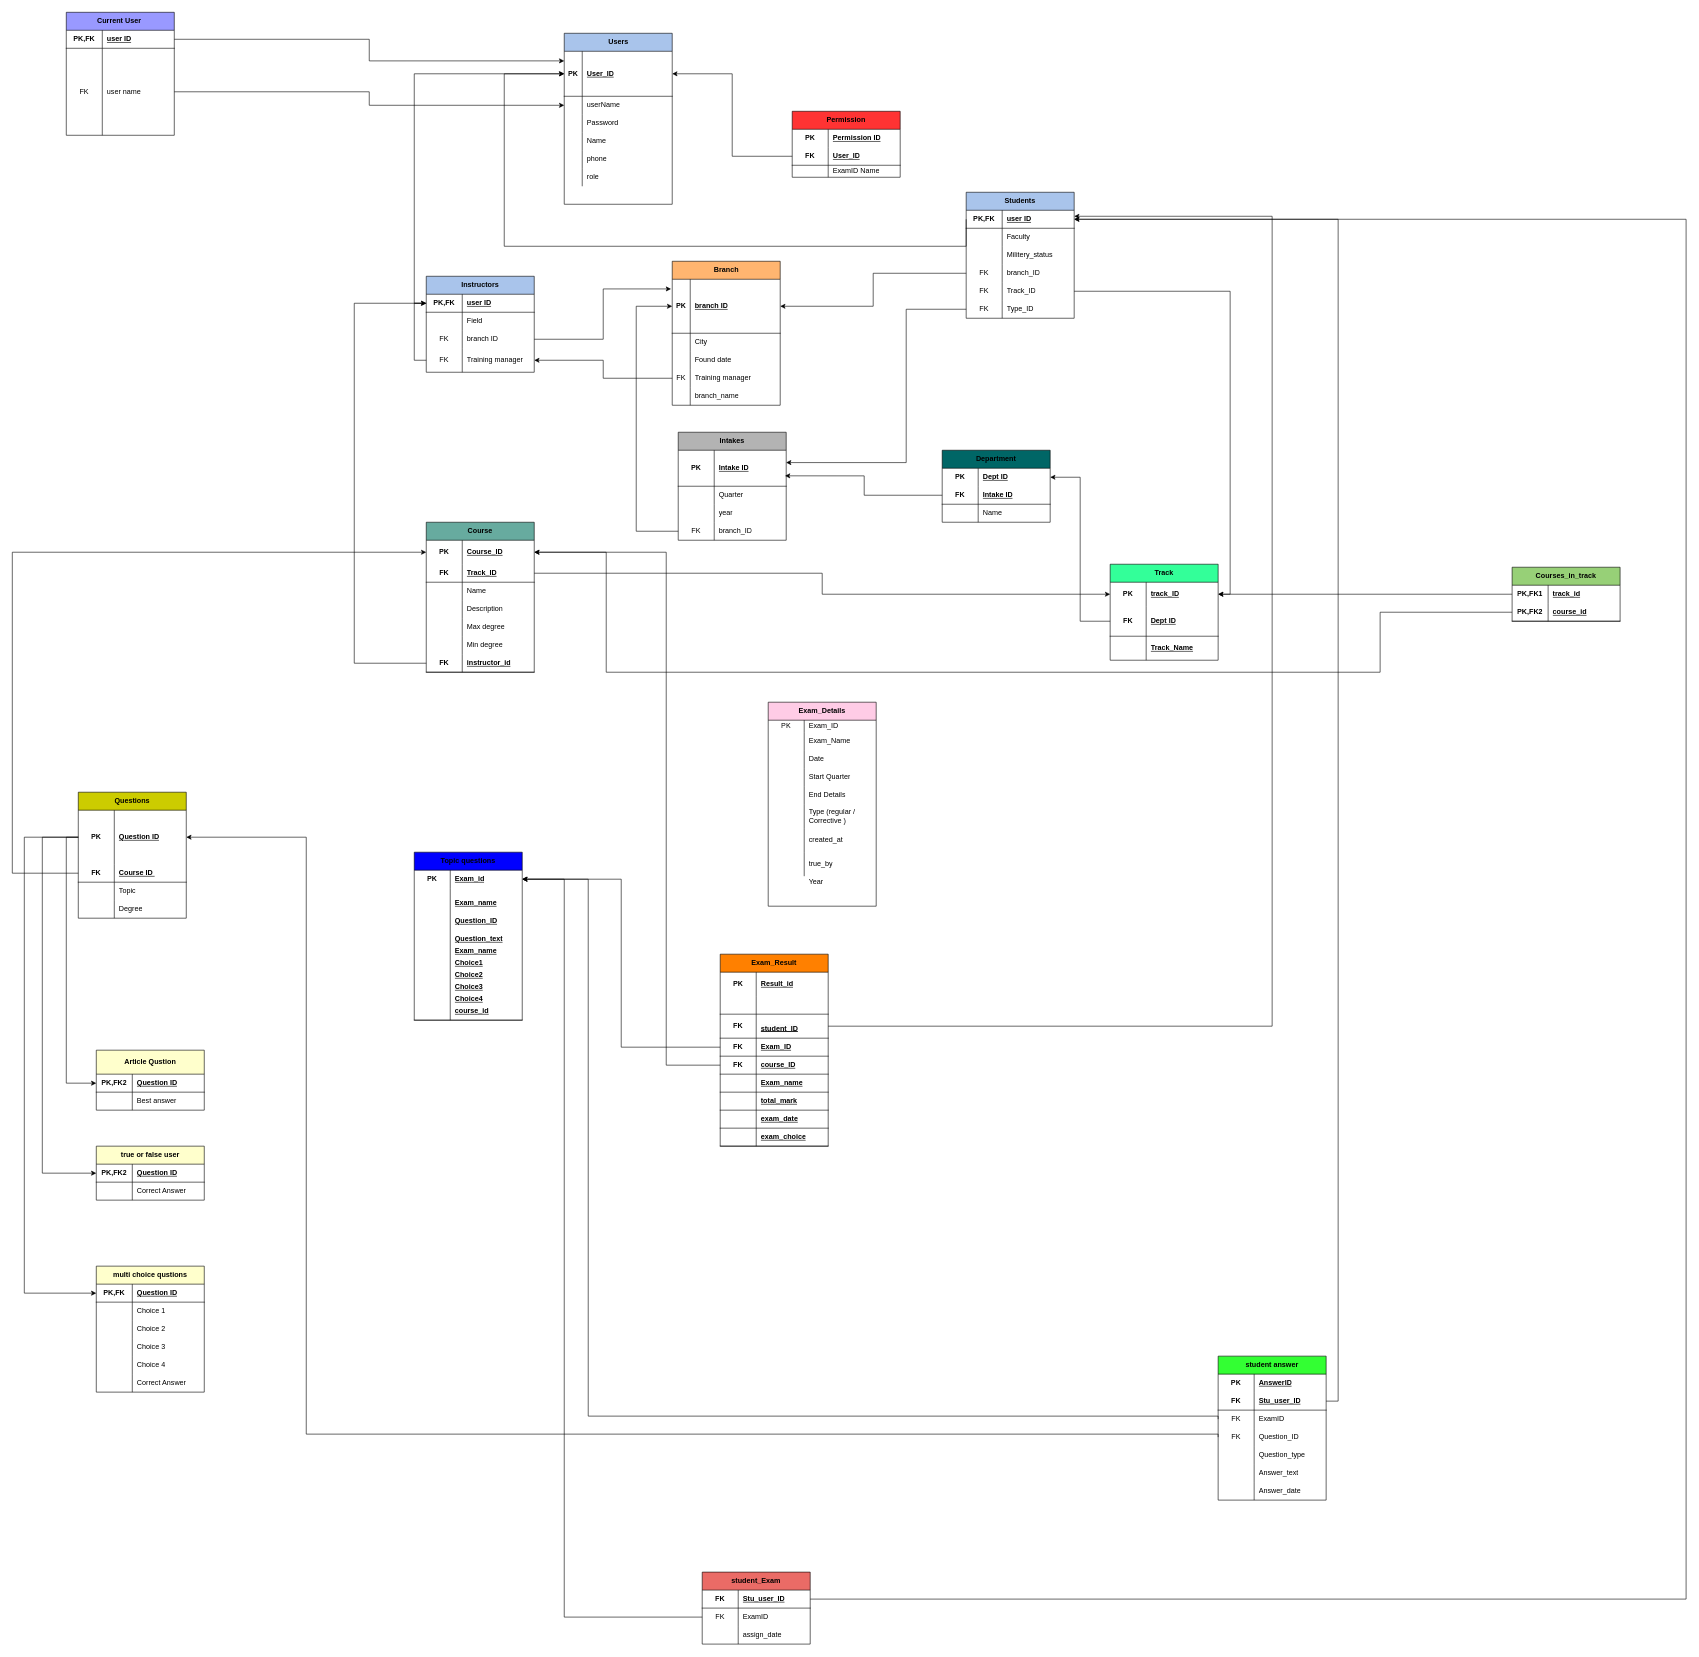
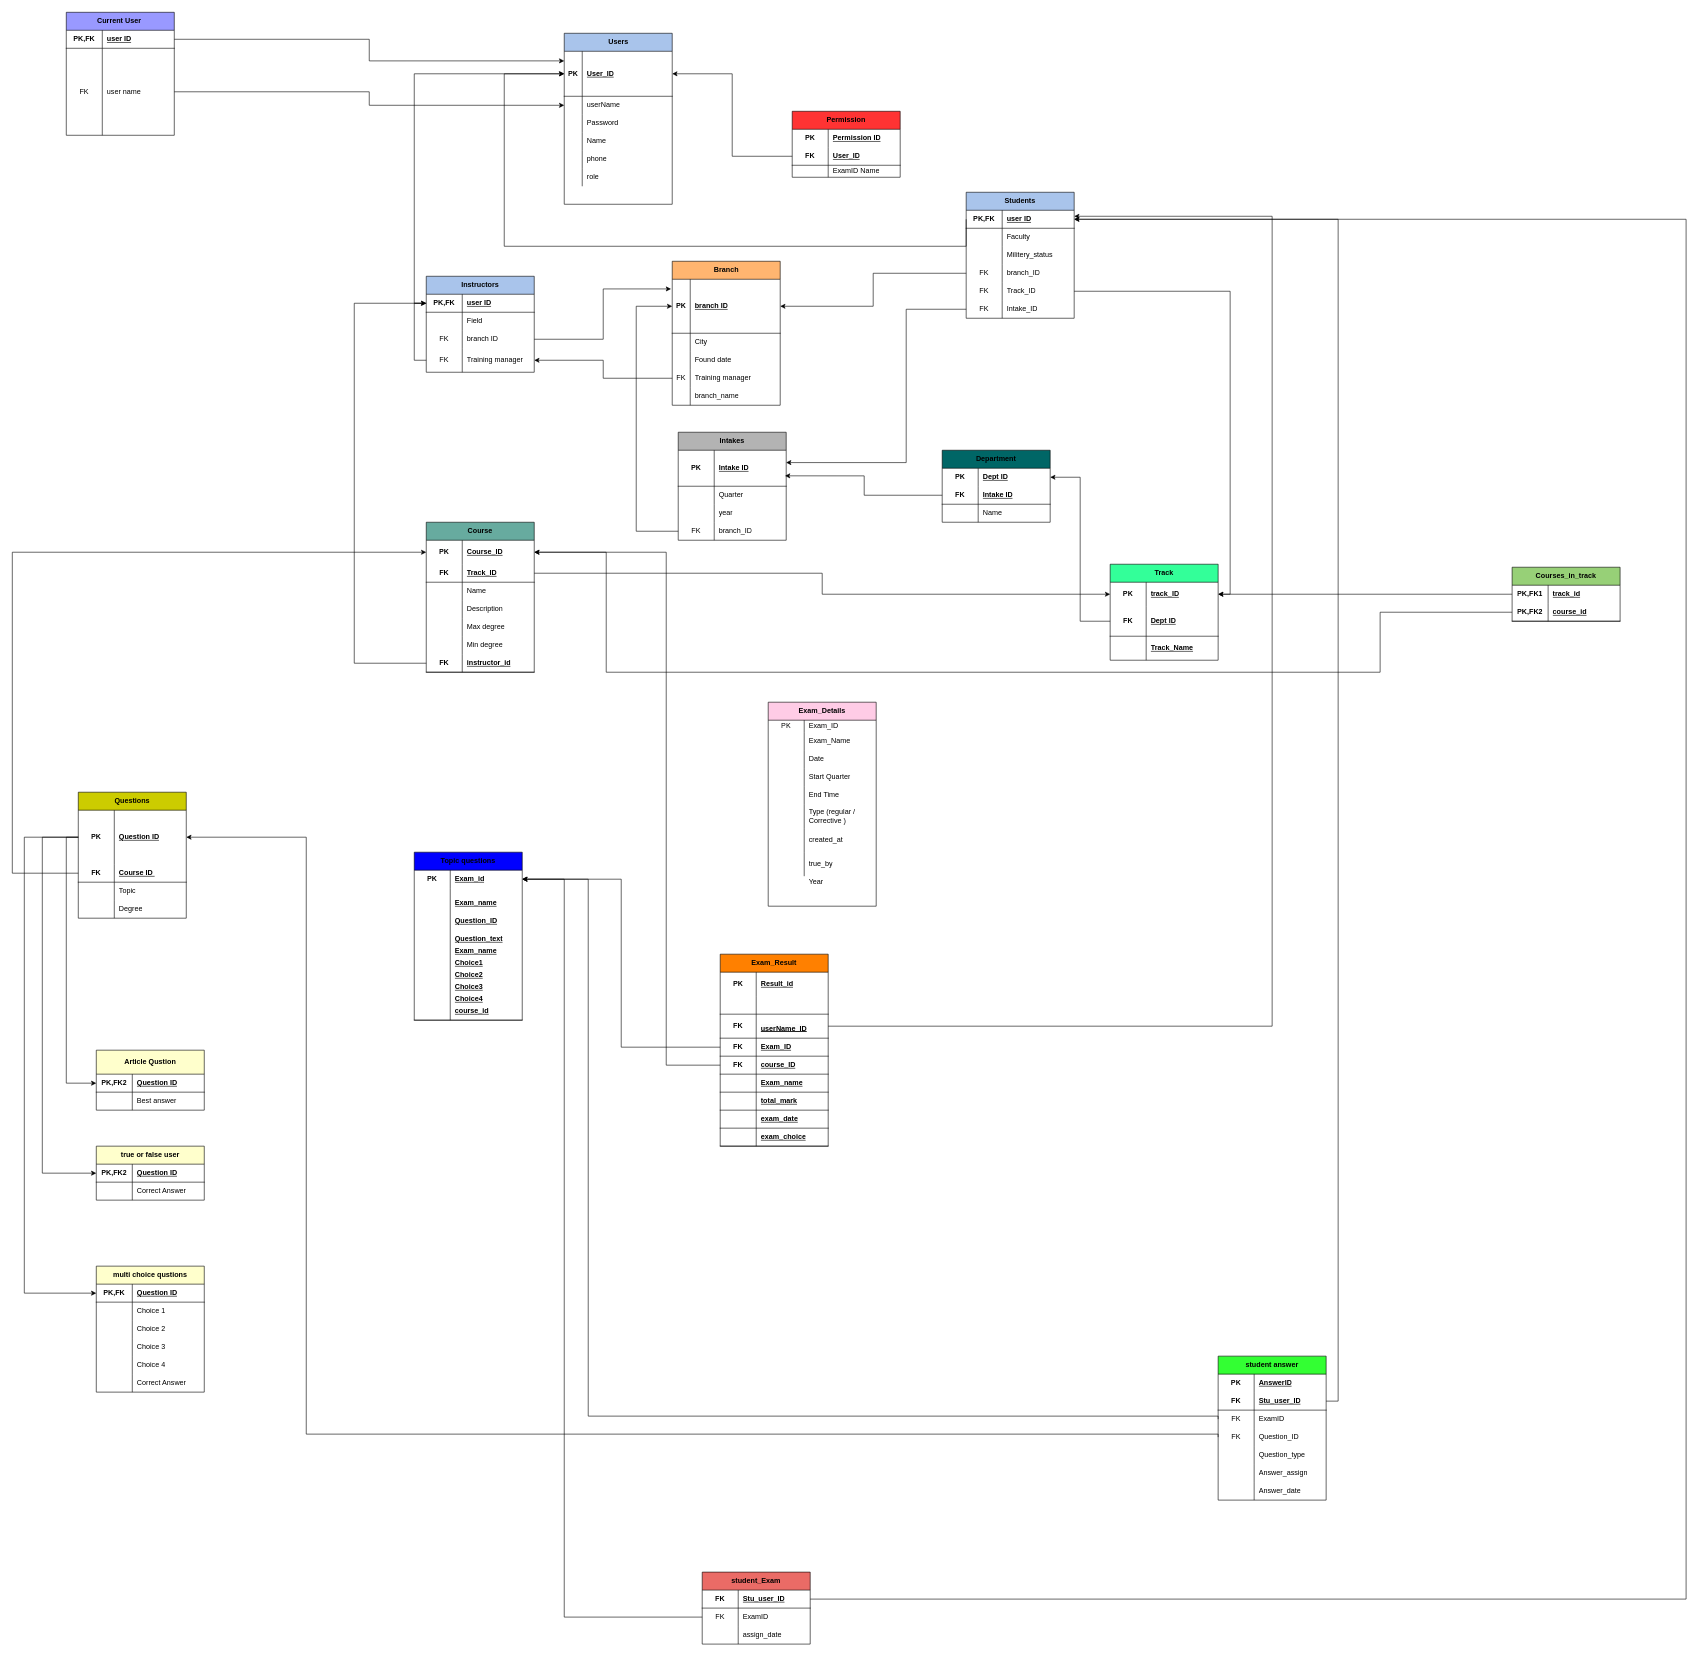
(1021, 309) -> (1025, 309)
(828, 795) -> (823, 795)
(781, 1026) -> (783, 1026)
(1281, 1473) -> (1284, 1473)
